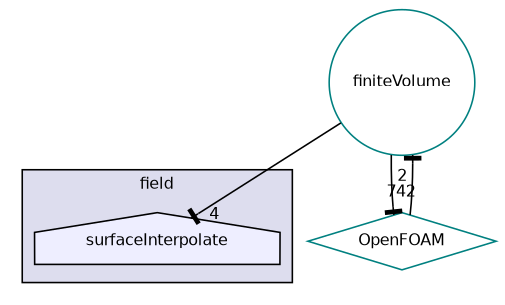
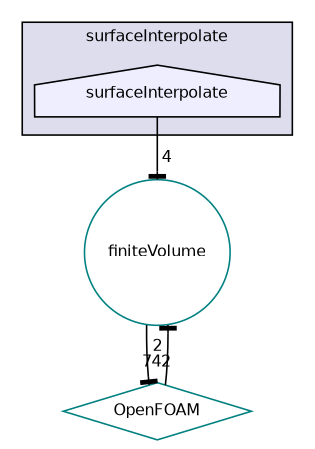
(284, 159) -> (157, 146)
(157, 185) -> (157, 37)
